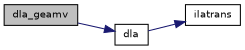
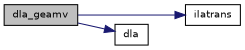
(162, 27) -> (126, 15)
